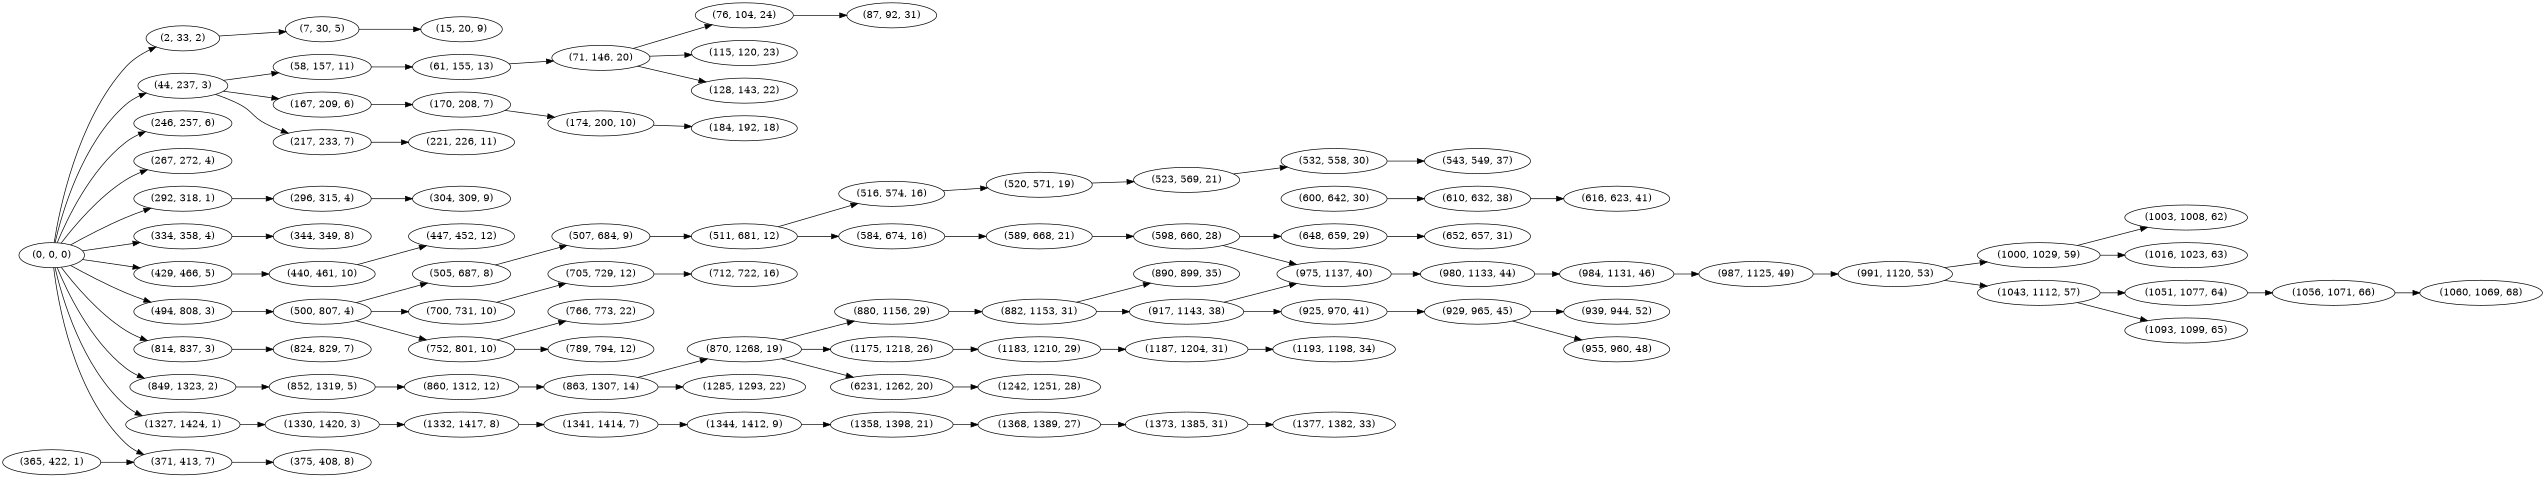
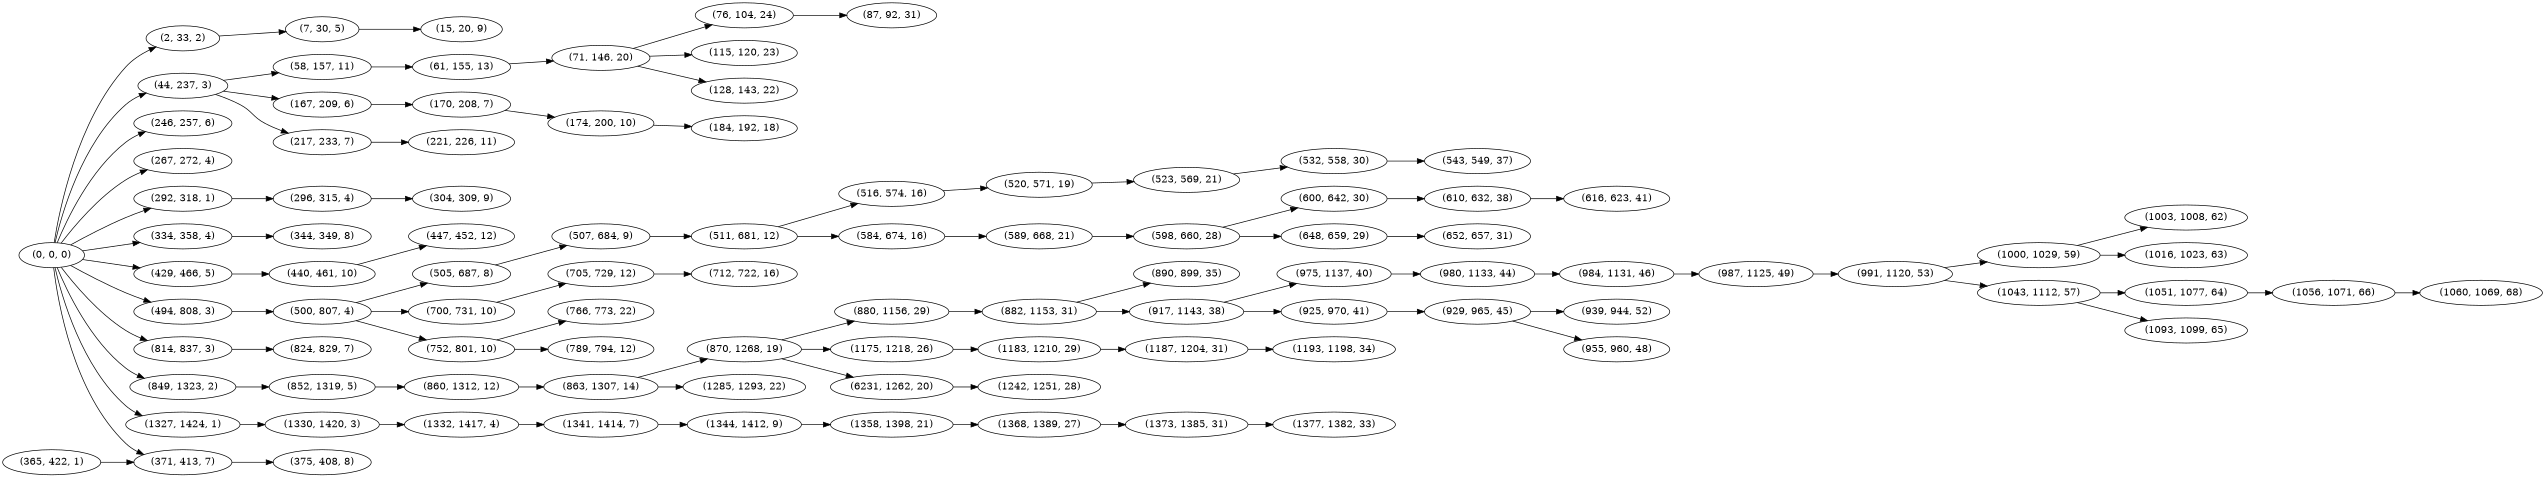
(1256, 254) -> (1257, 218)
(462, 425) -> (462, 425)
